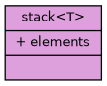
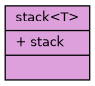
(53, 42) -> (40, 42)
